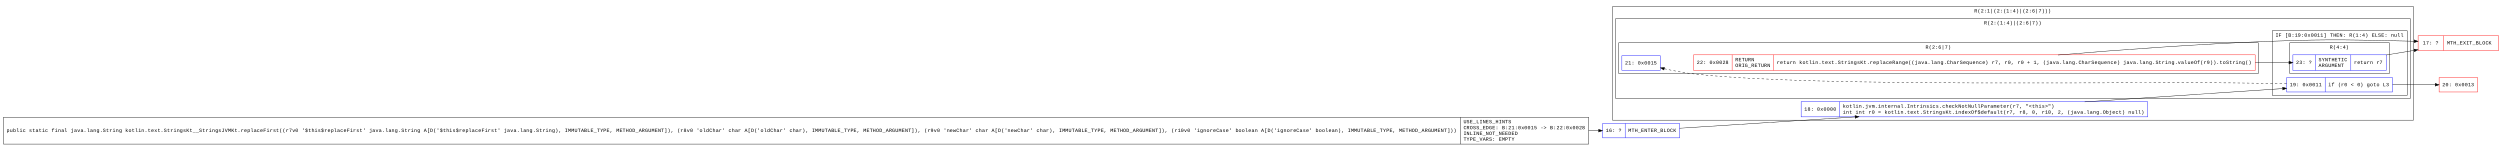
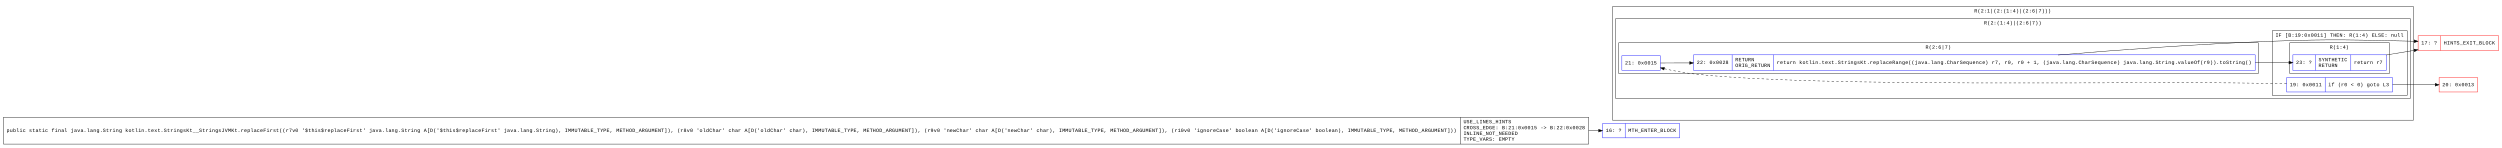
(2469, 43) -> (2470, 43)
(2340, 47) -> (2340, 47)
none -> (1675, 63)
(1974, 63) -> (1974, 63)
(2332, 65) -> (2328, 65)
(1974, 109) -> none
